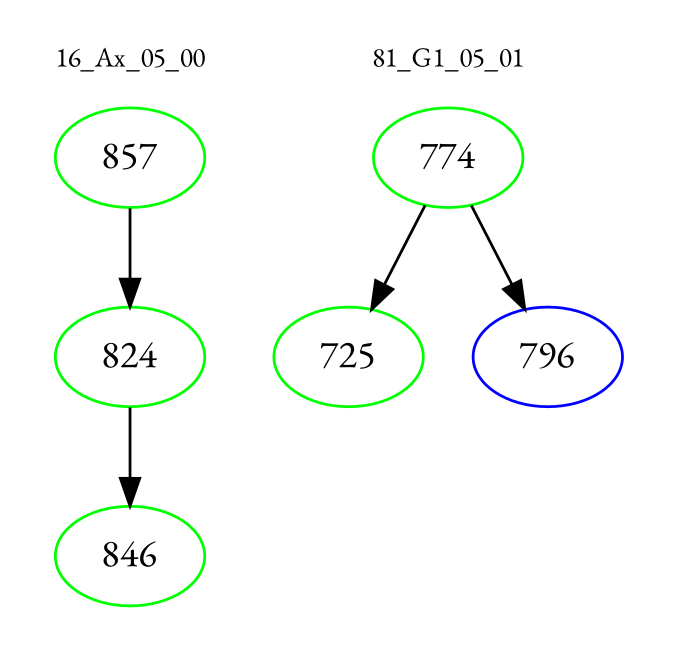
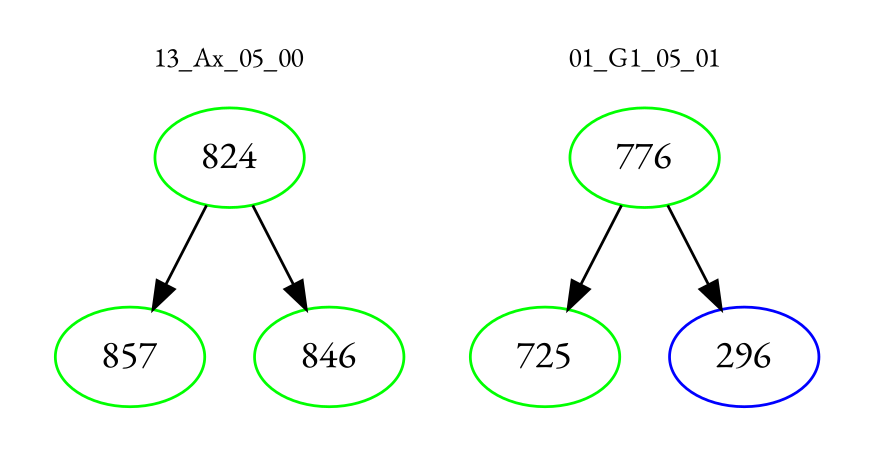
(131, 59) -> (230, 59)
(448, 59) -> (645, 59)
(448, 158) -> (645, 158)
(130, 244) -> (186, 245)
(548, 357) -> (744, 357)
